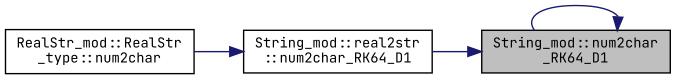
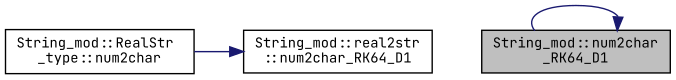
(100, 52) -> (100, 52)
(450, 52) -> none
